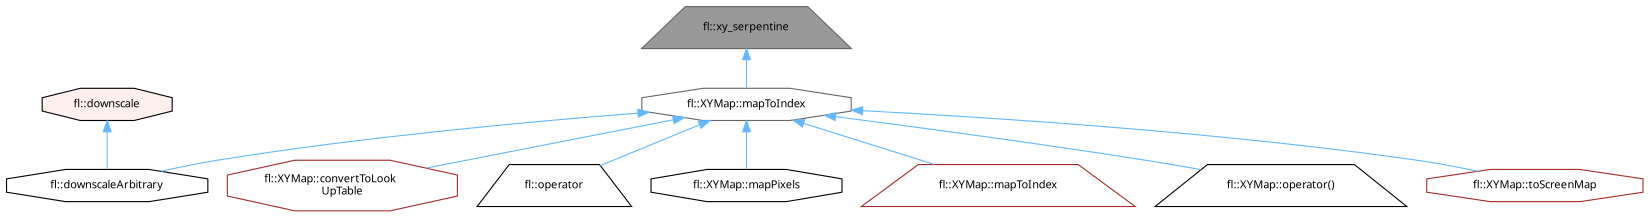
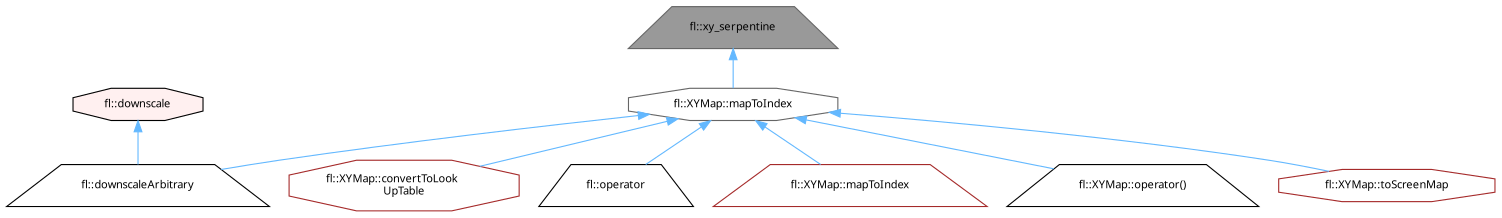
(107, 186) -> (138, 186)
(747, 186) -> none
